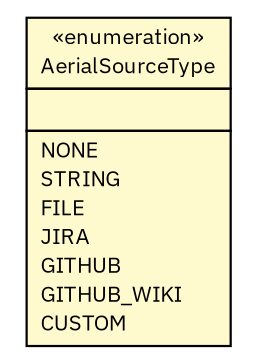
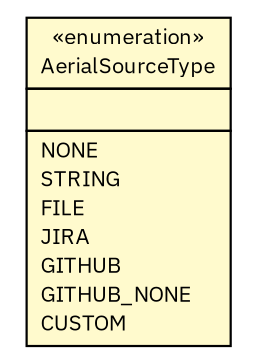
(112, 295) -> (116, 295)
